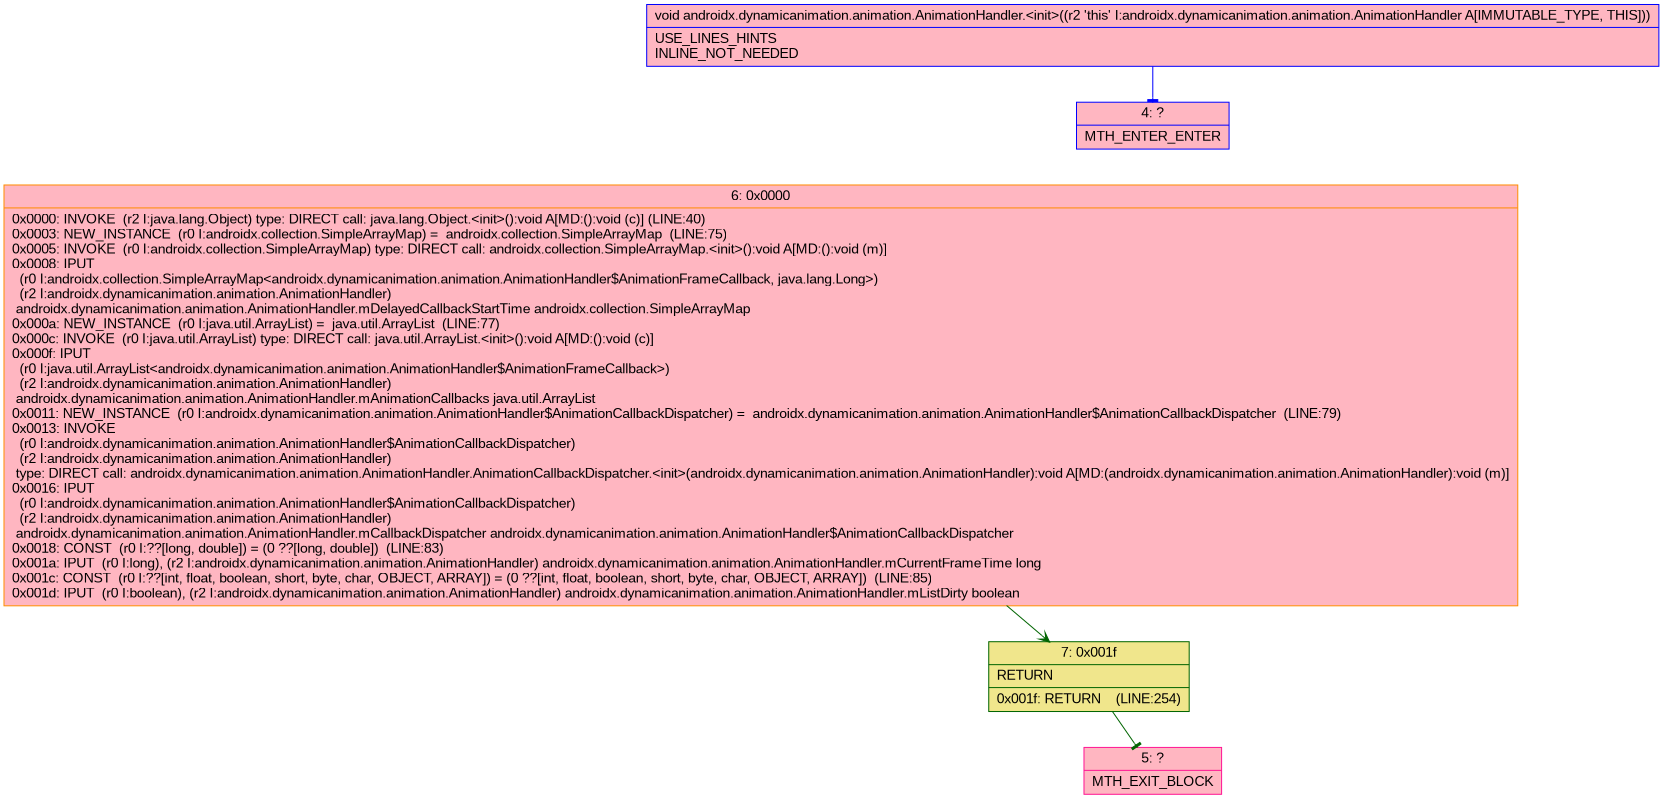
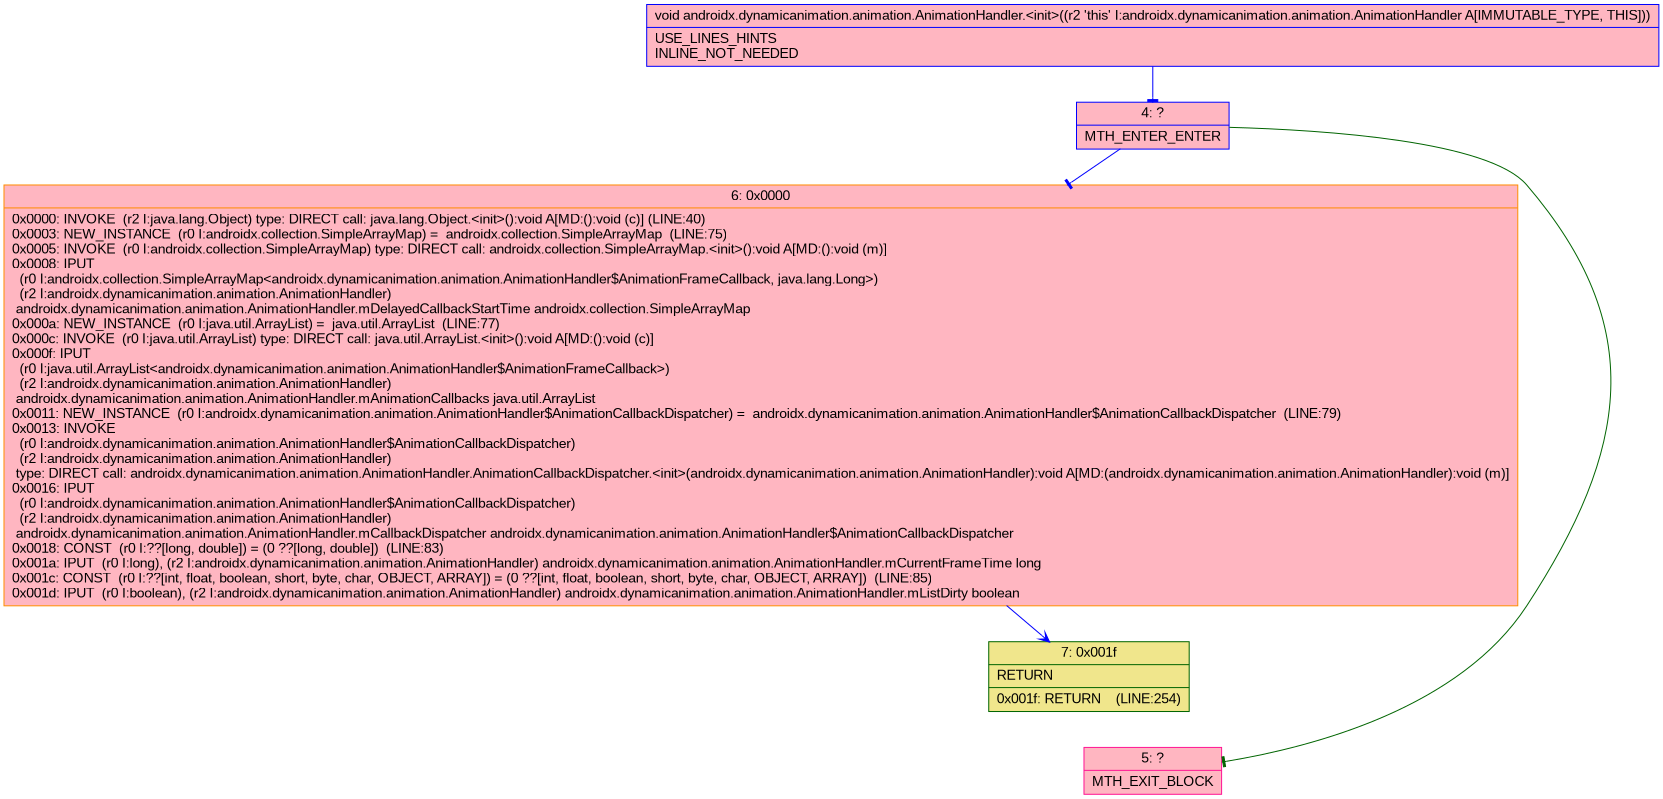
none -> (1096, 166)
(1024, 621) -> (1024, 621)
(1123, 727) -> (1608, 413)
